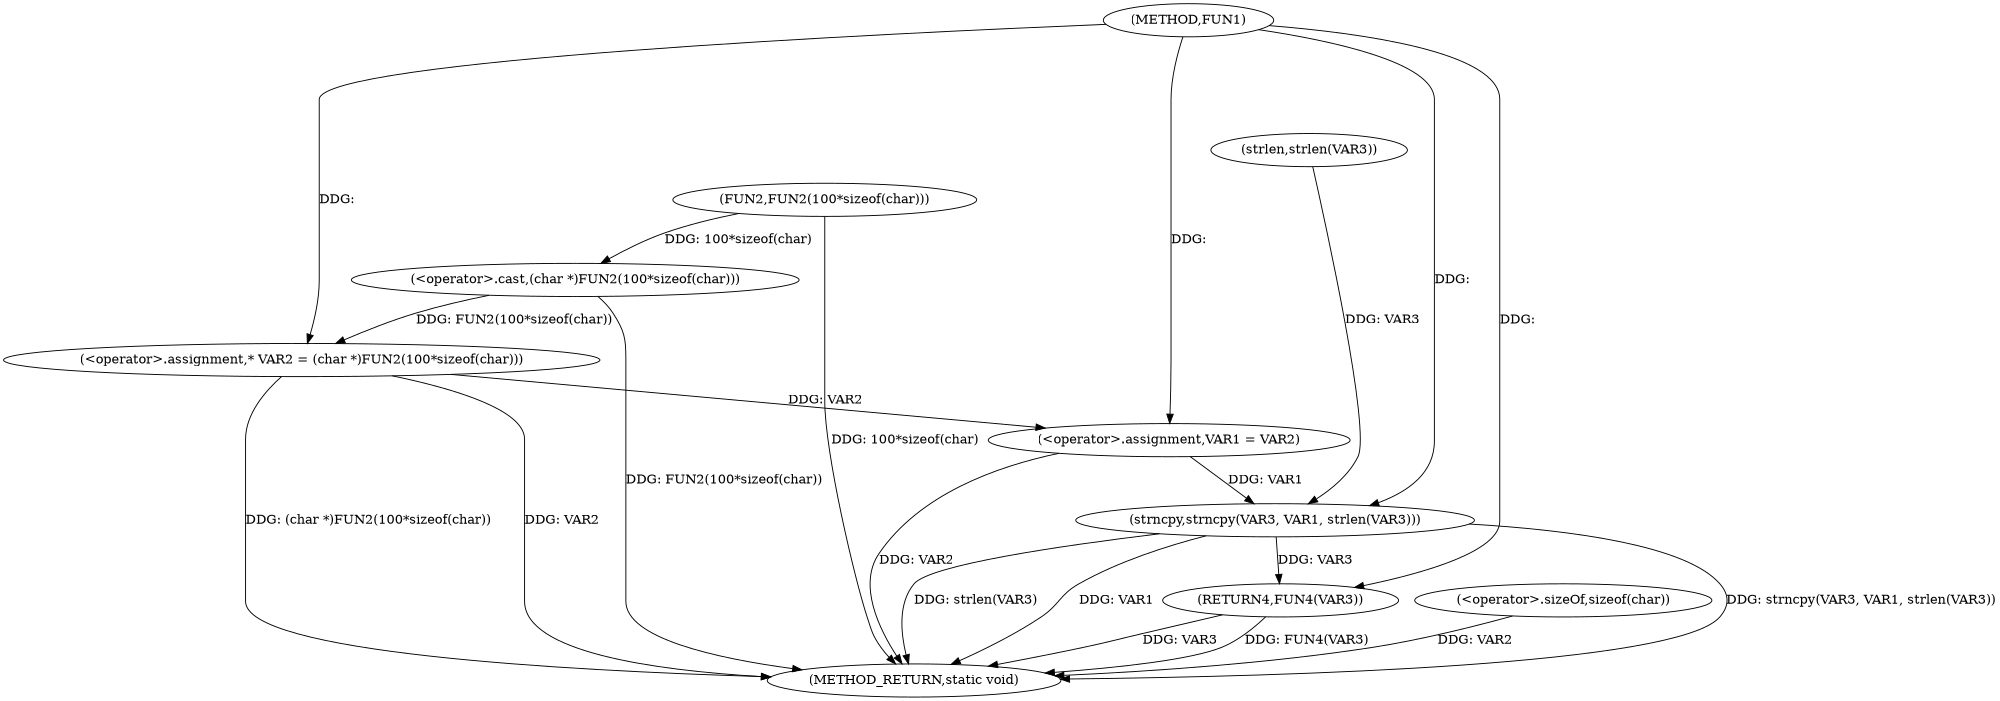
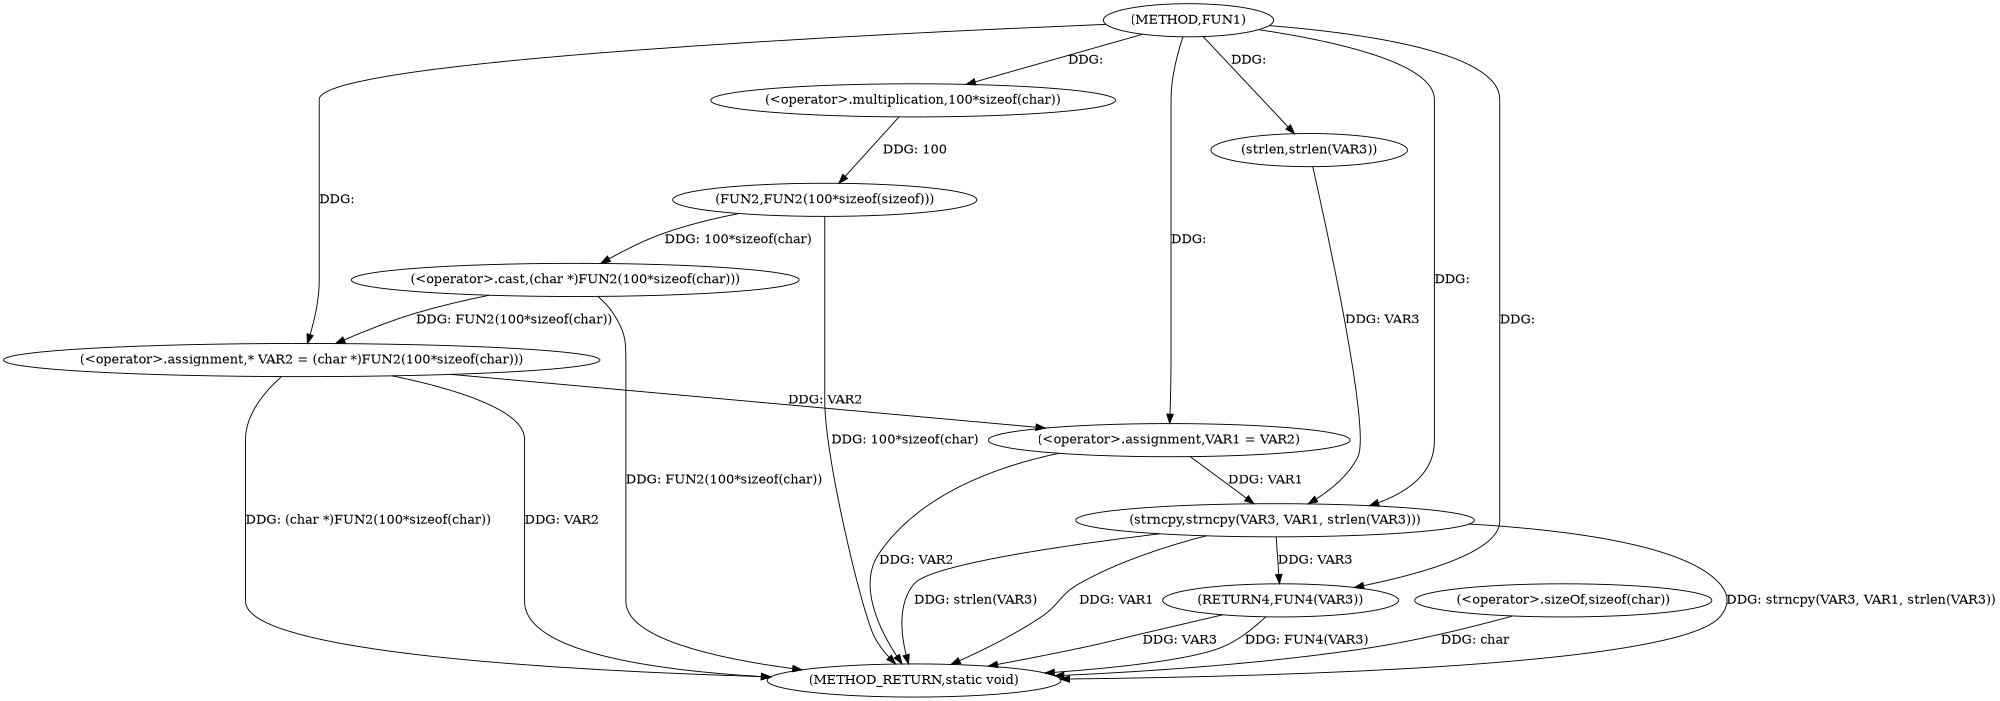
none -> (1246, 82)
none -> (913, 100)
(825, 200) -> (825, 200)
(1475, 640) -> (1475, 640)
